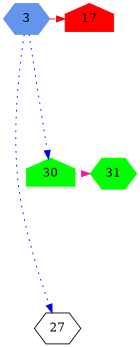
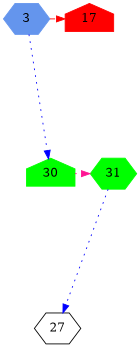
(17, 171) -> (87, 247)
